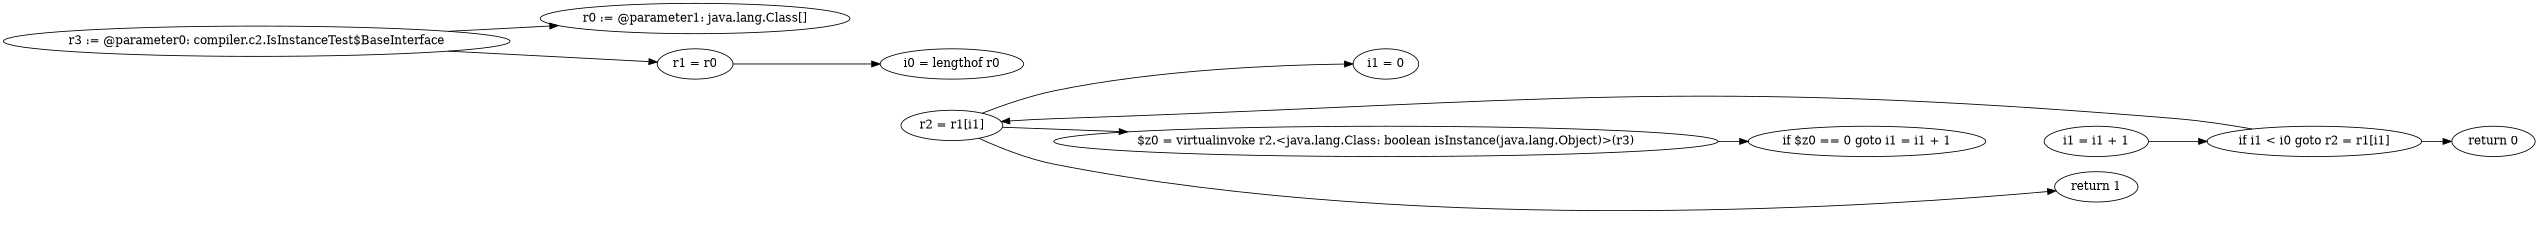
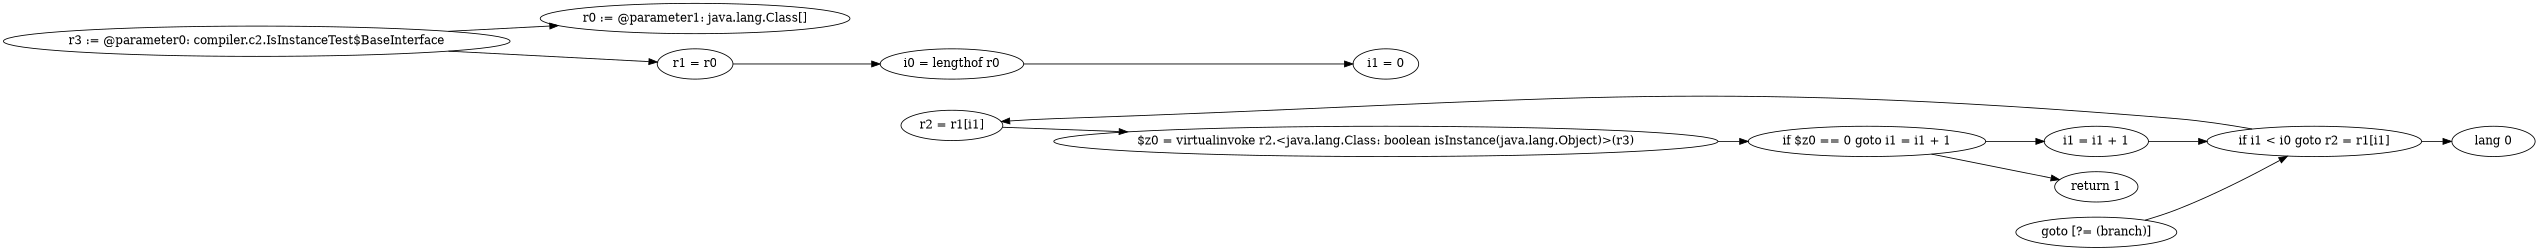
(1161, 75) -> (1184, 64)
none -> (2011, 141)
(2494, 141) -> (2494, 141)
(1510, 209) -> (1991, 166)
none -> (2096, 232)
